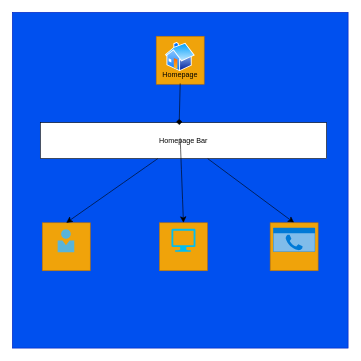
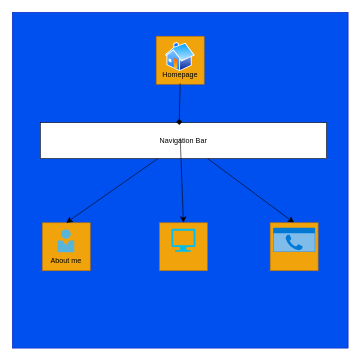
(184, 141) -> (184, 141)
none -> (66, 261)
